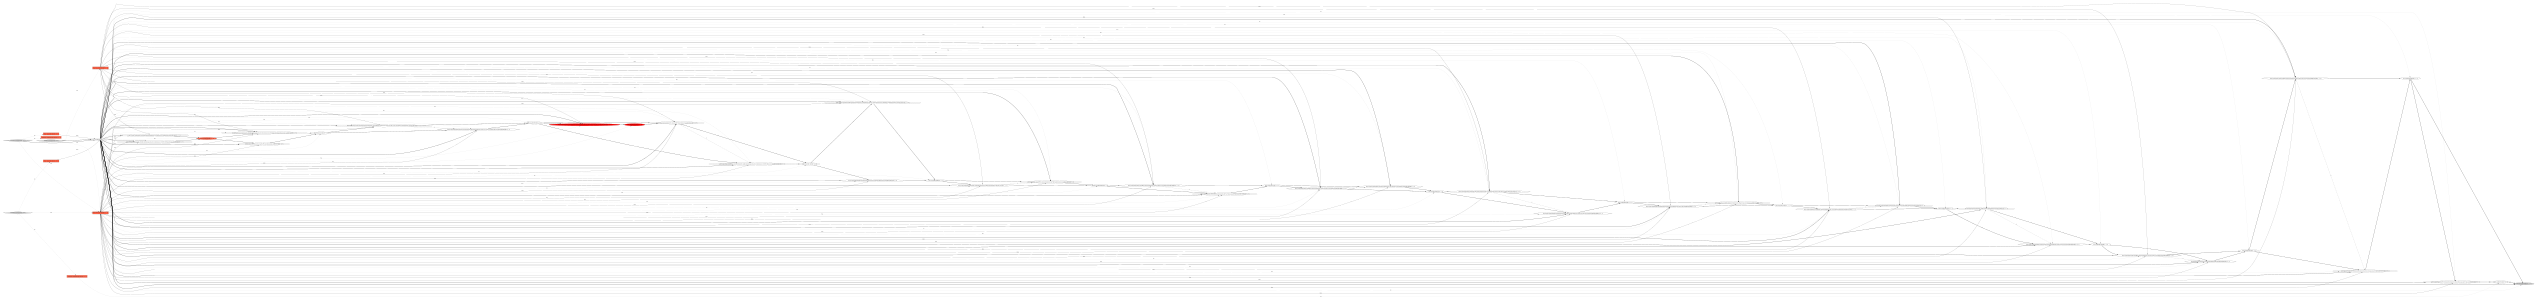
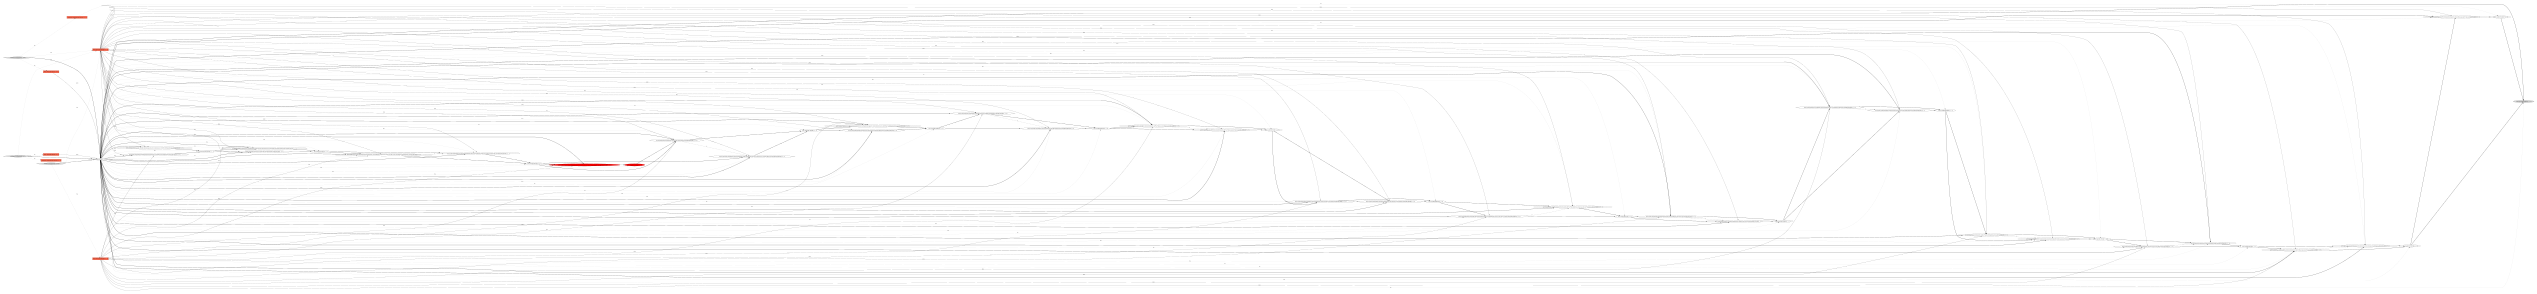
none -> (90, 88)
(207, 139) -> (207, 151)
